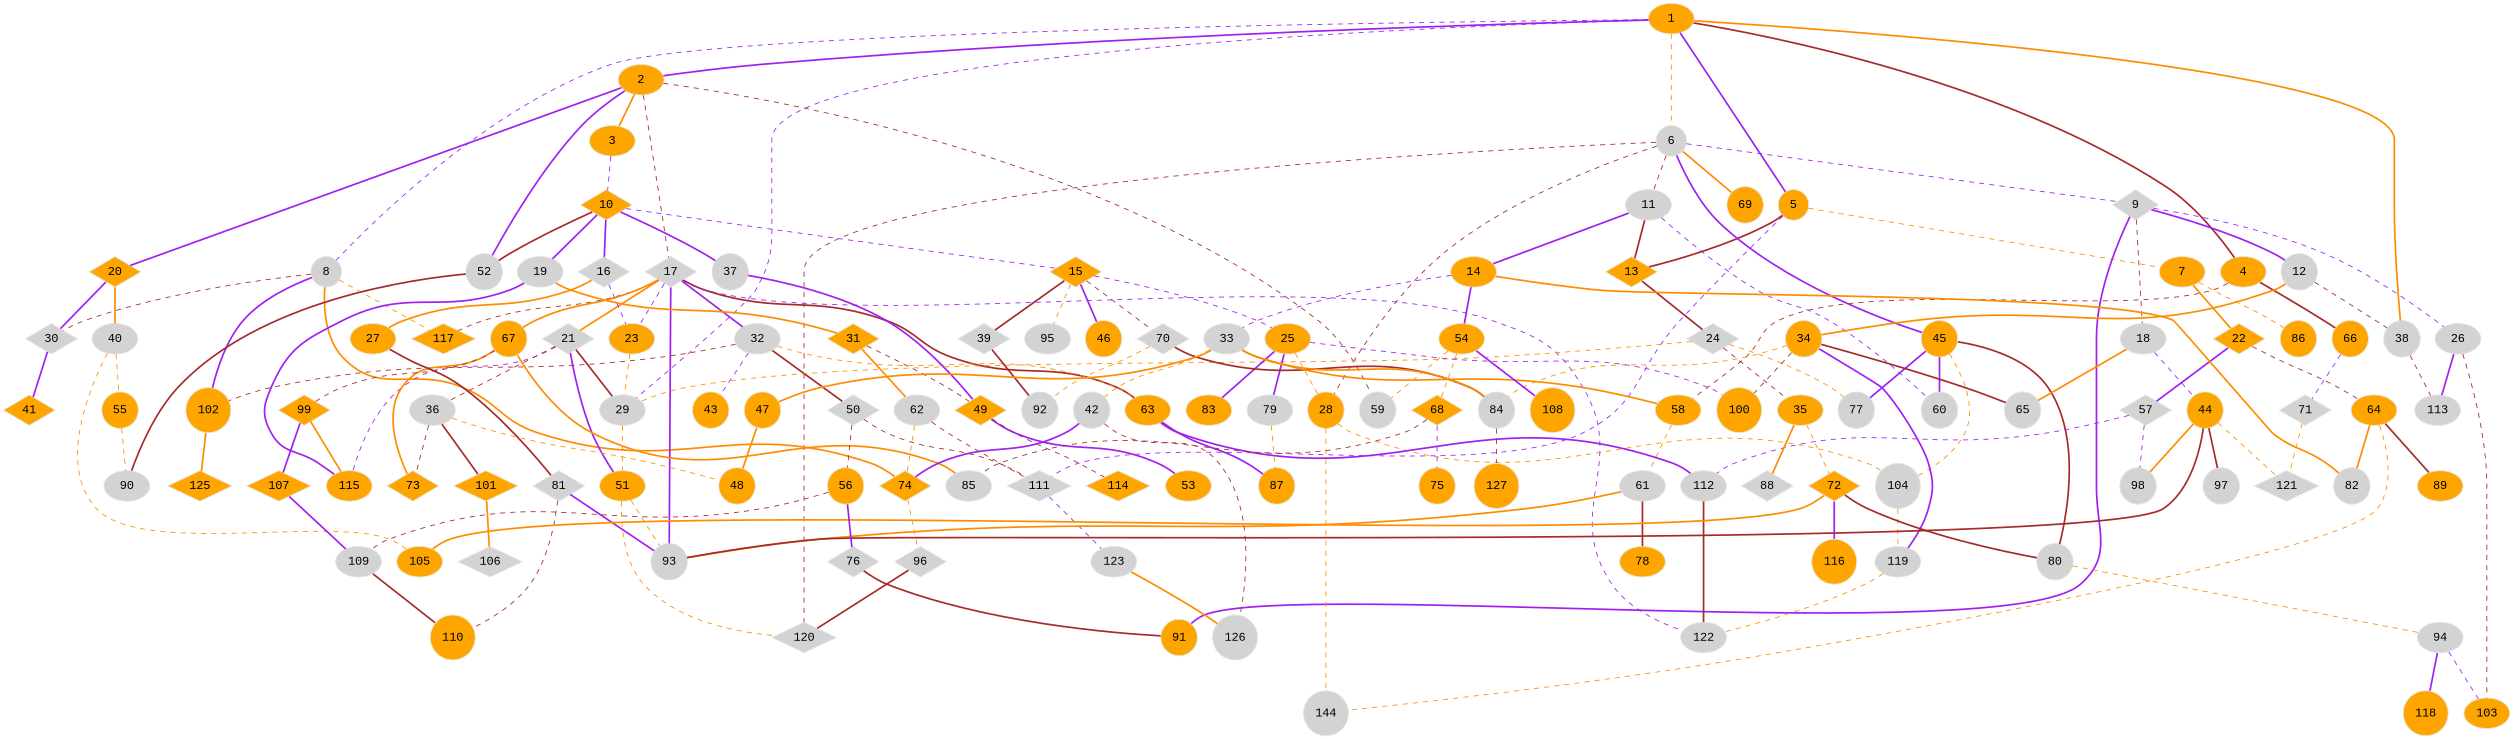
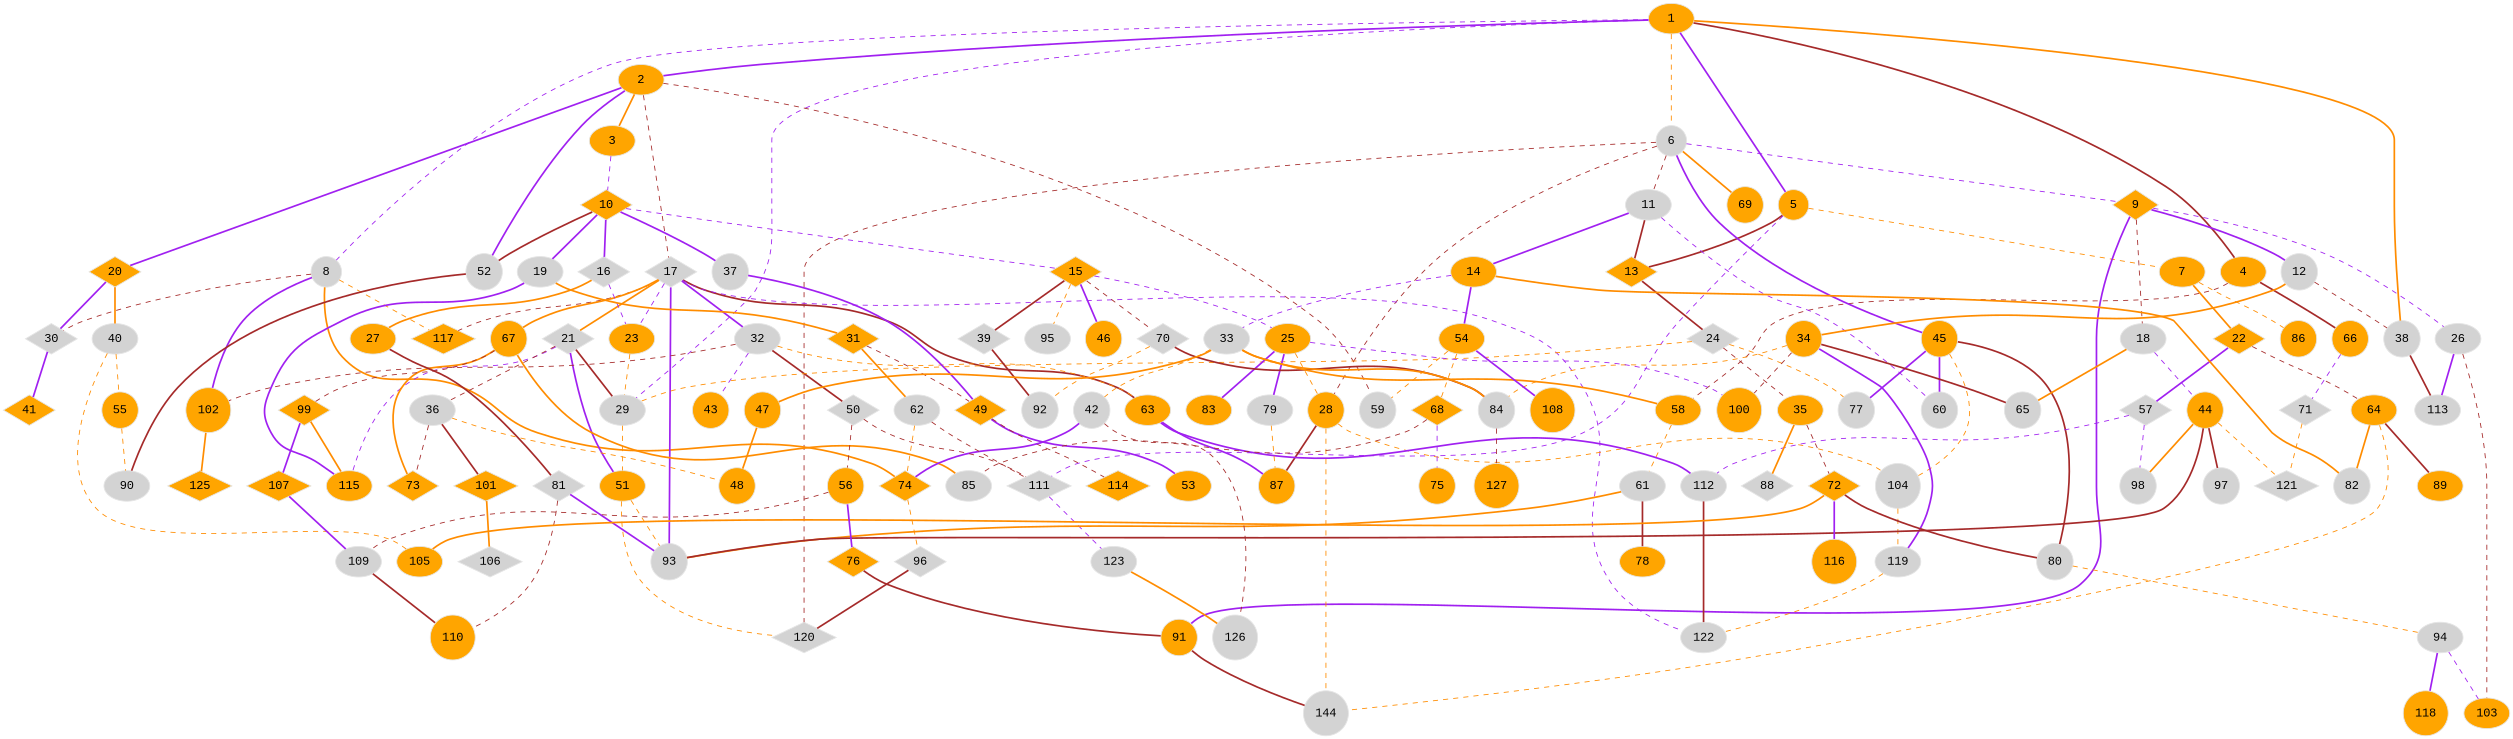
(2136, 205) -> (2136, 205)
(2420, 375) -> (2420, 375)
none -> (1303, 446)
(1821, 457) -> (1821, 457)
(853, 562) -> (853, 562)
none -> (1246, 682)
